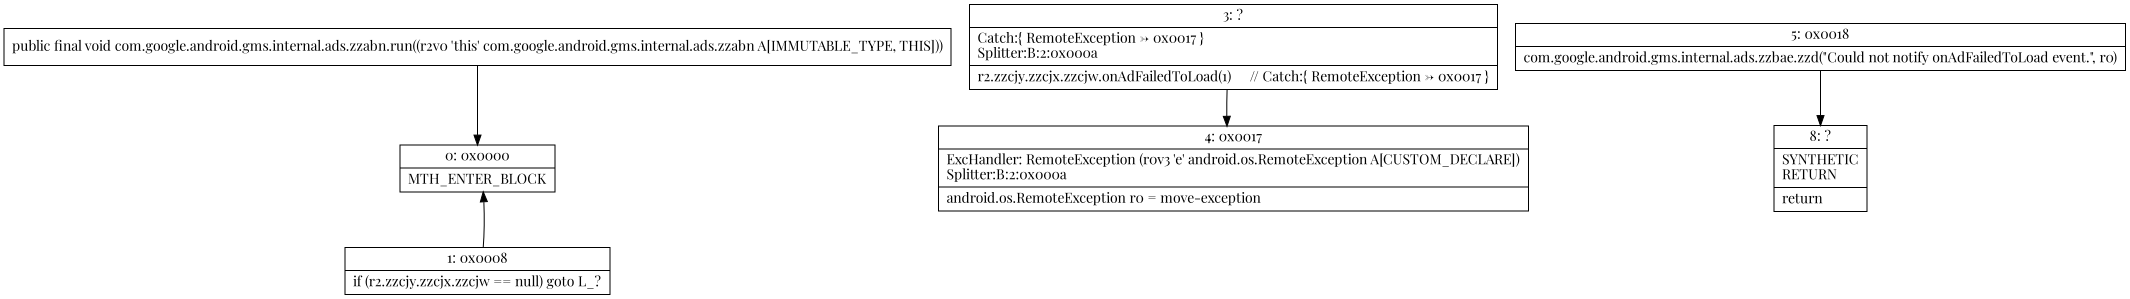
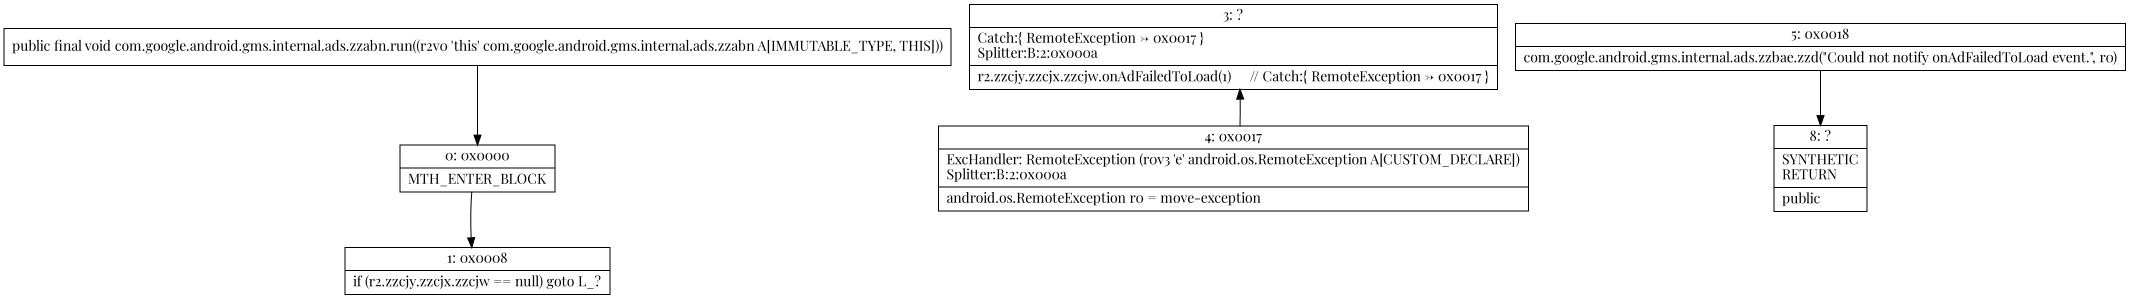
(1227, 103) -> (1240, 113)
(1802, 199) -> (1802, 199)
(484, 225) -> (471, 215)
